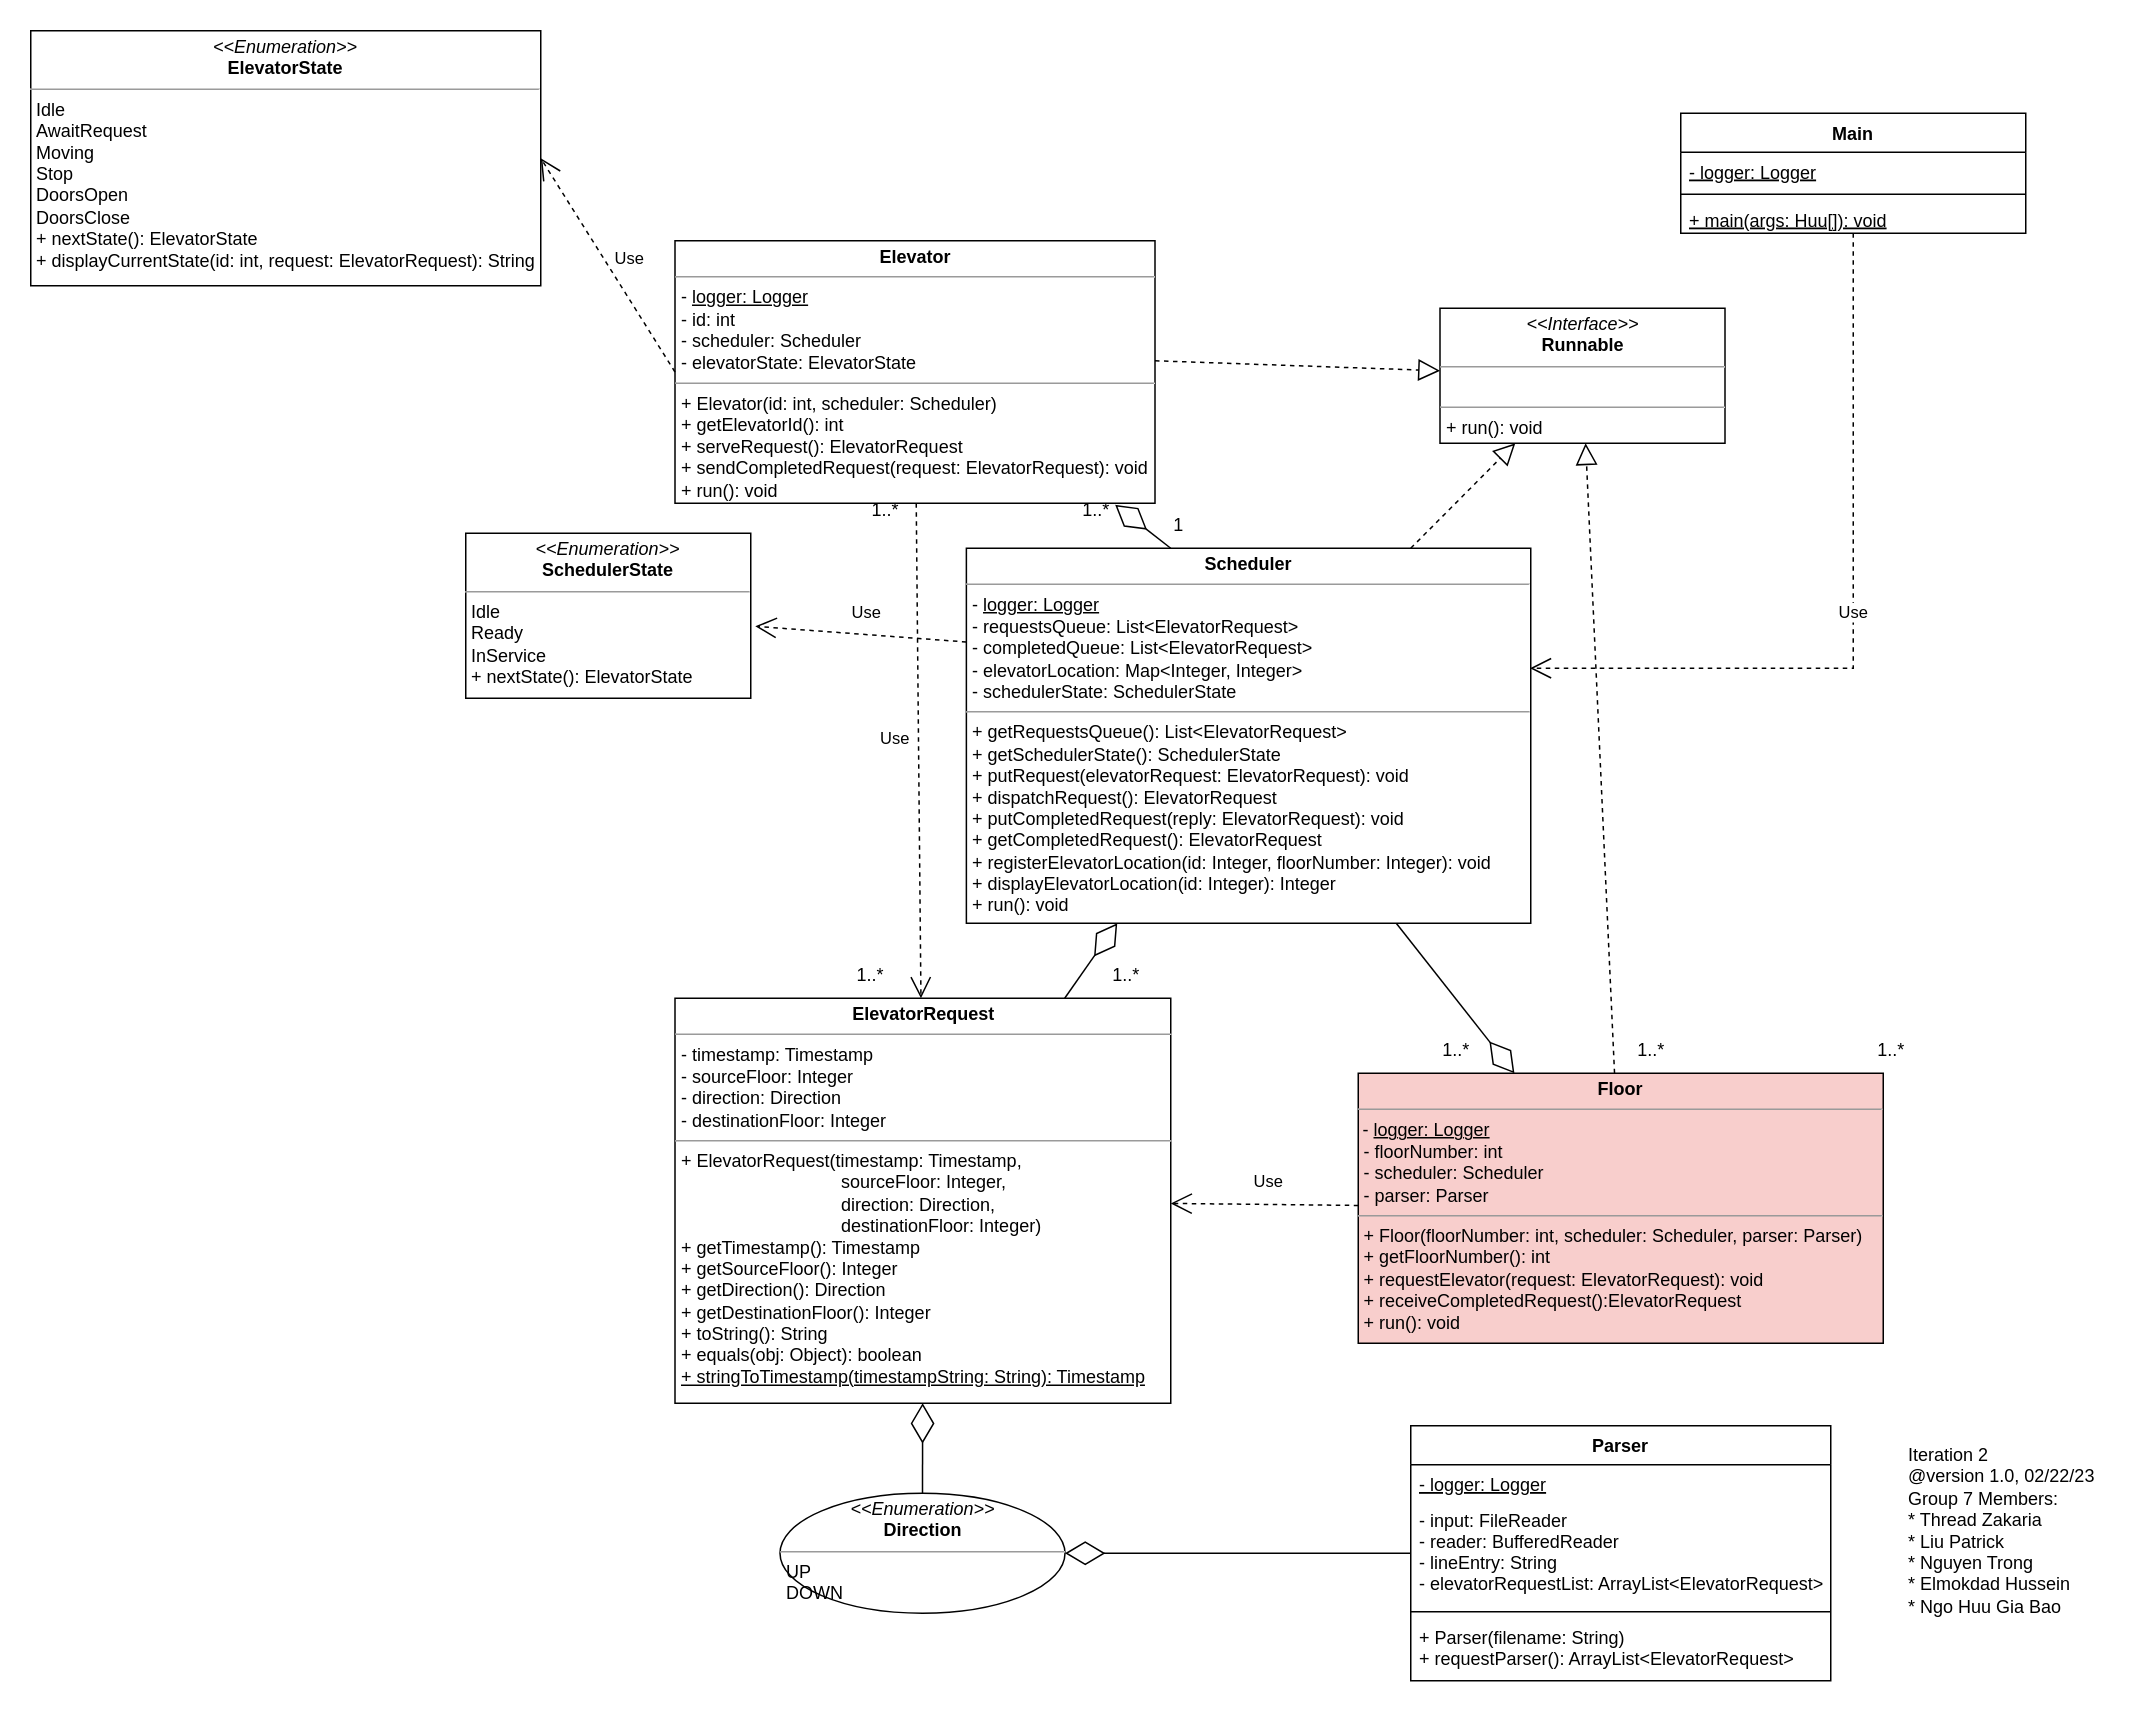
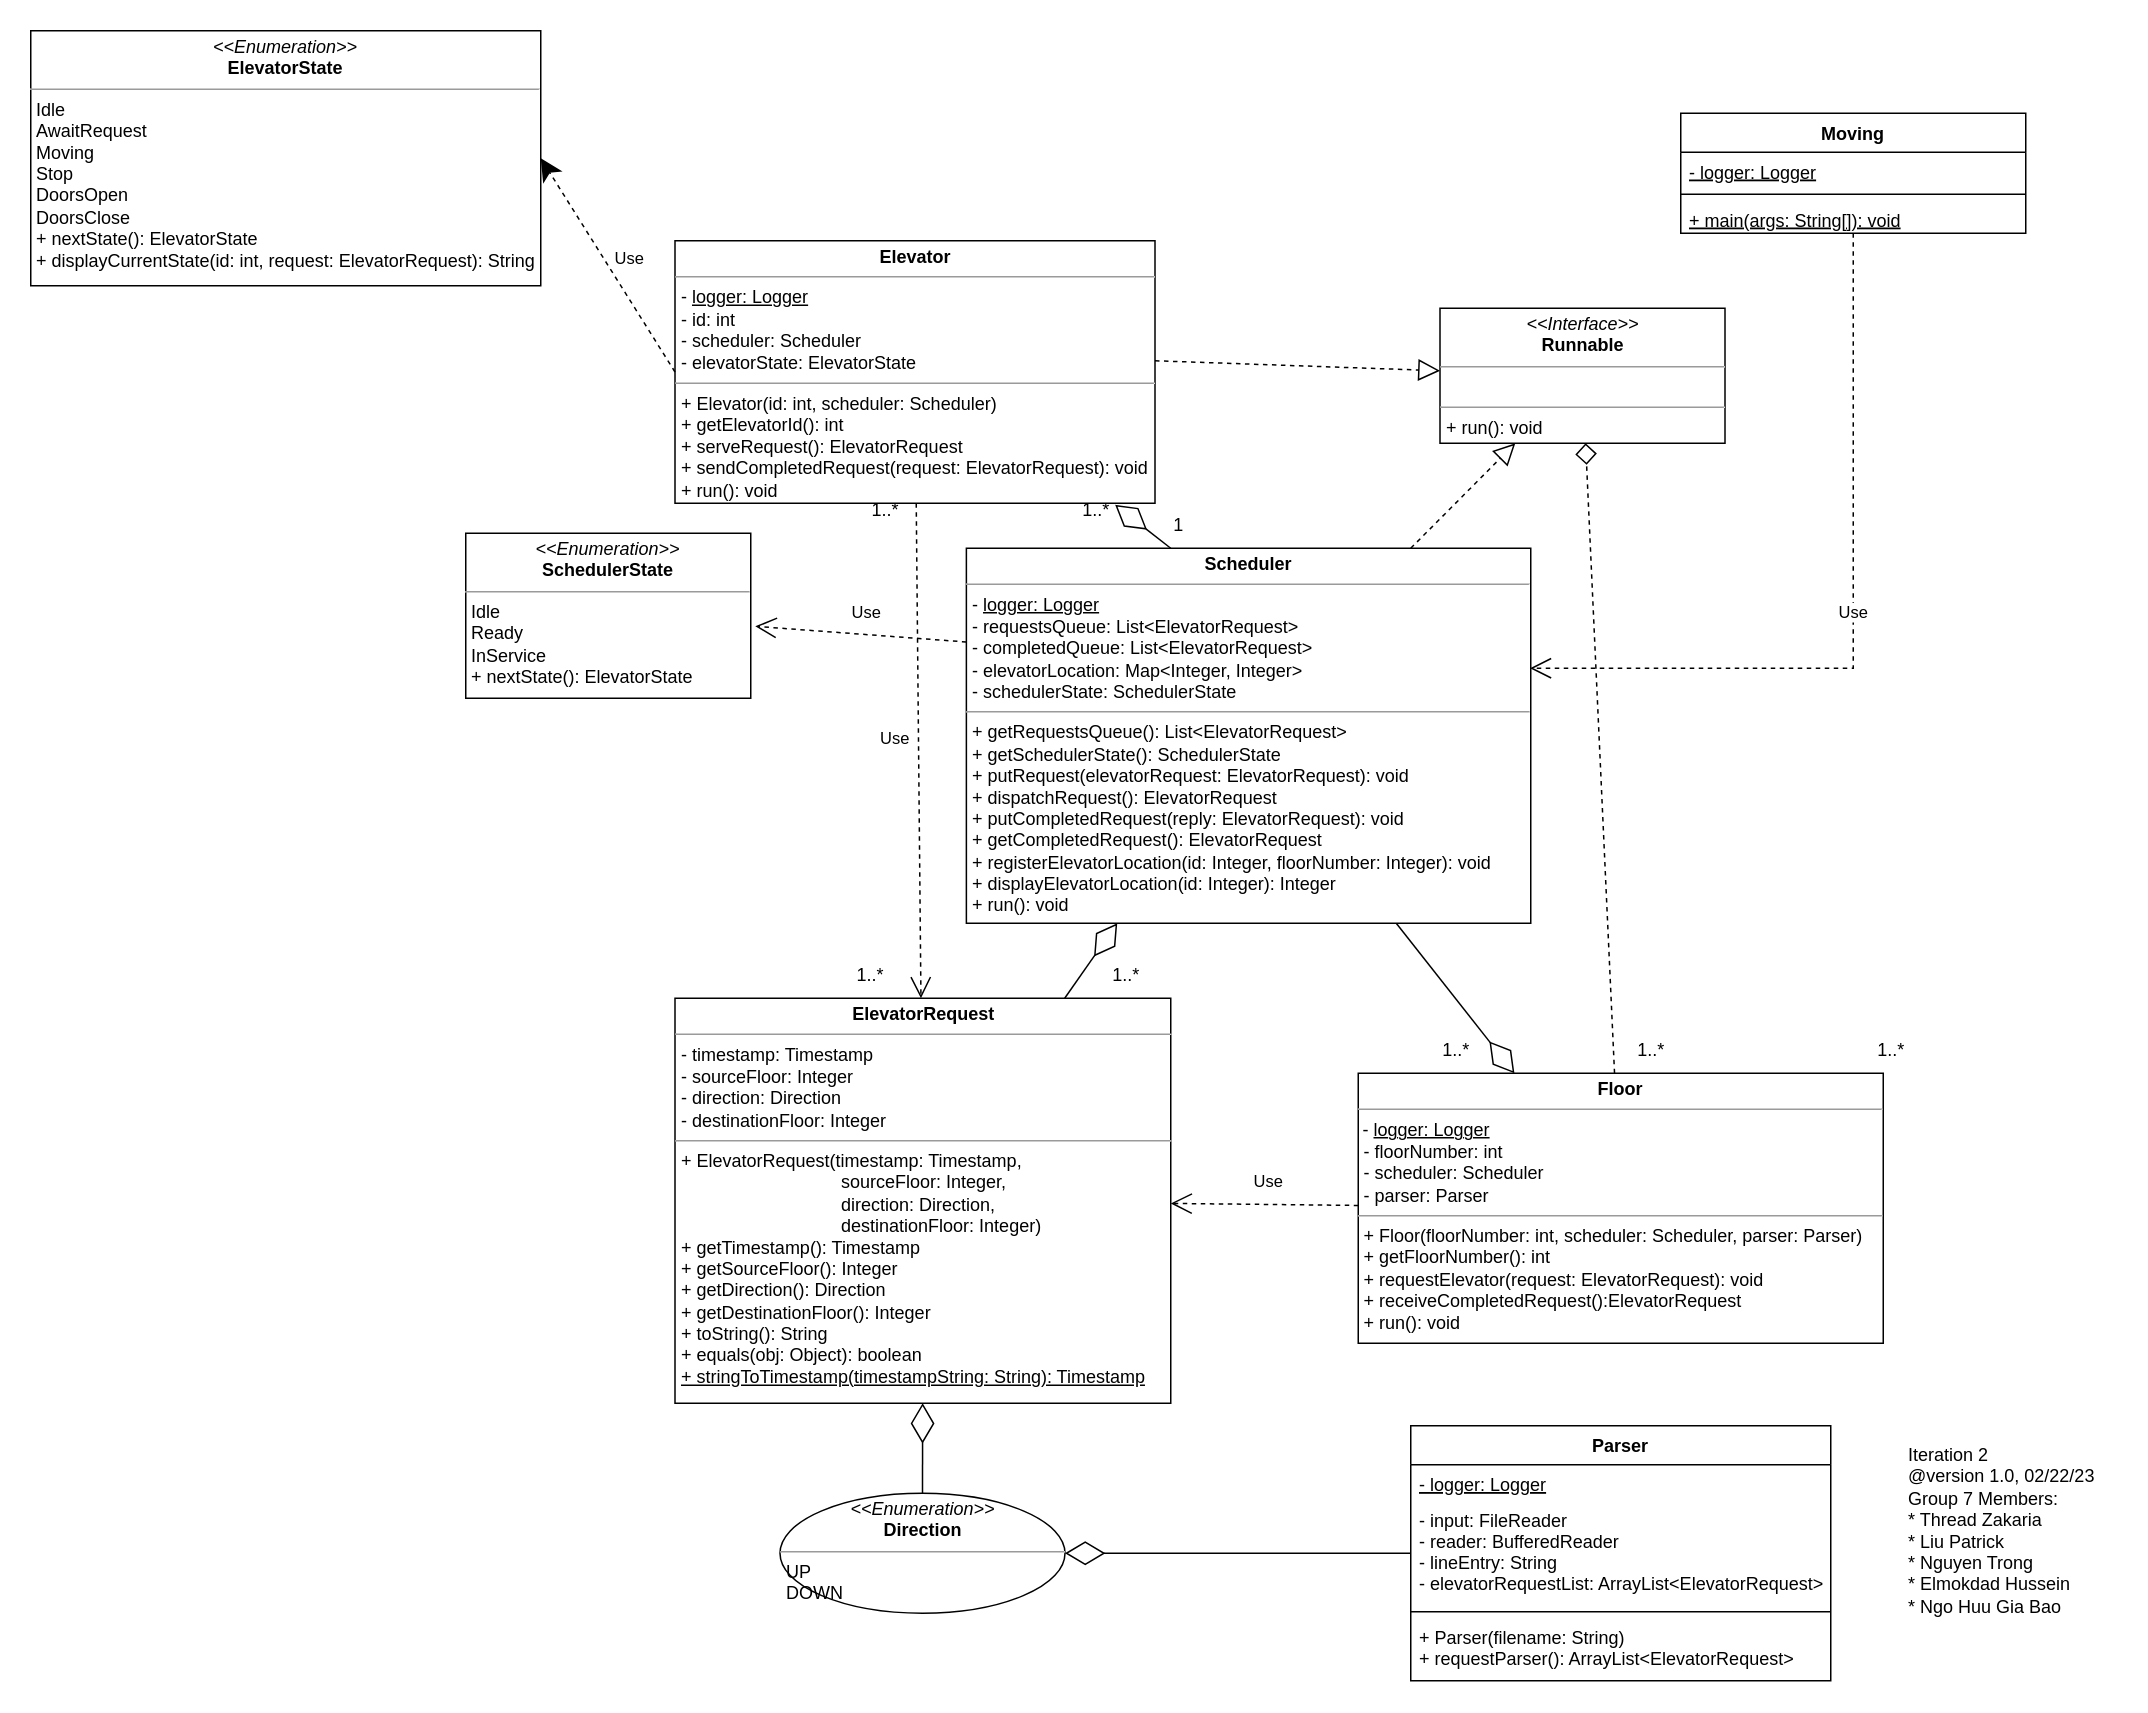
(1853, 134) -> (1853, 134)
(547, 168) -> (550, 173)
(1799, 221) -> (1811, 221)
(1587, 465) -> (1587, 465)
(1621, 1208) -> (1621, 1208)
